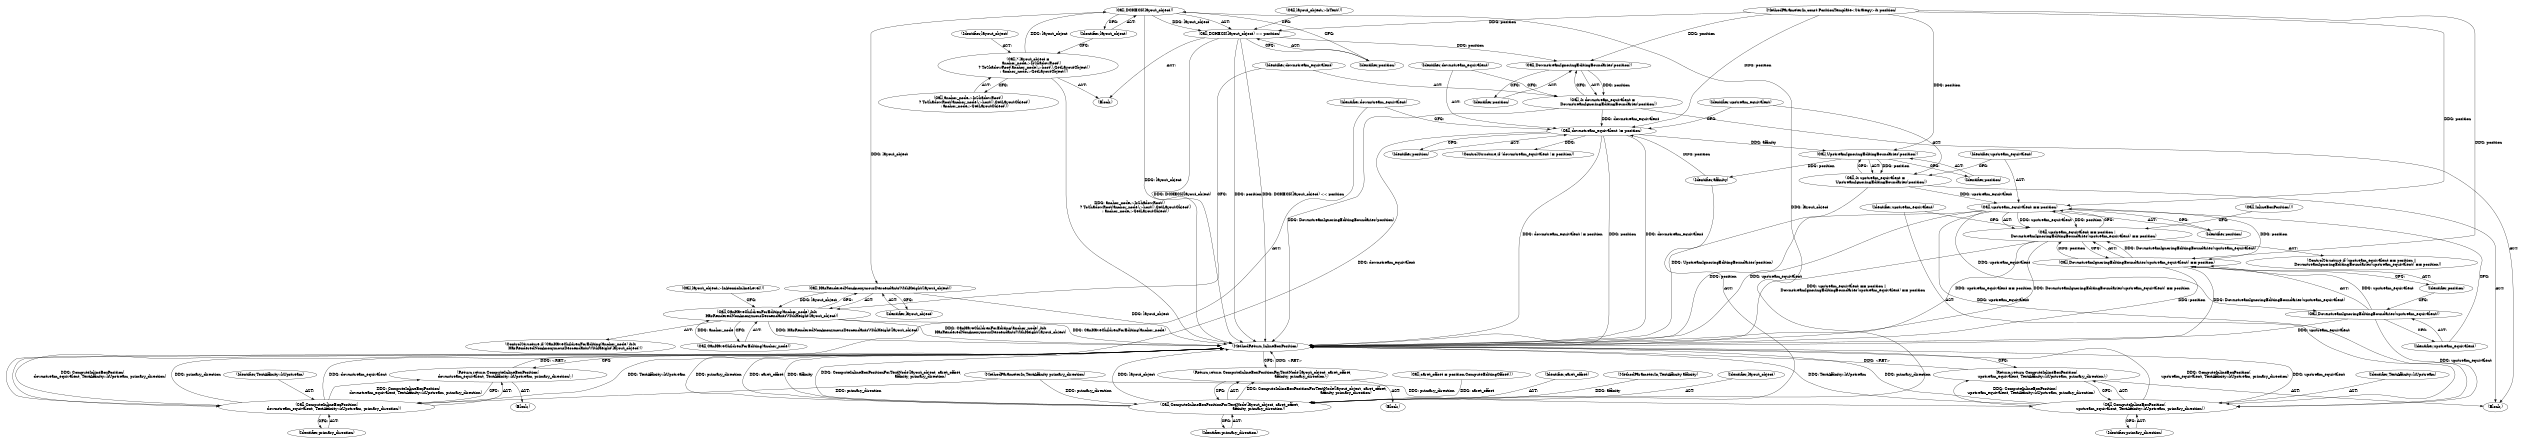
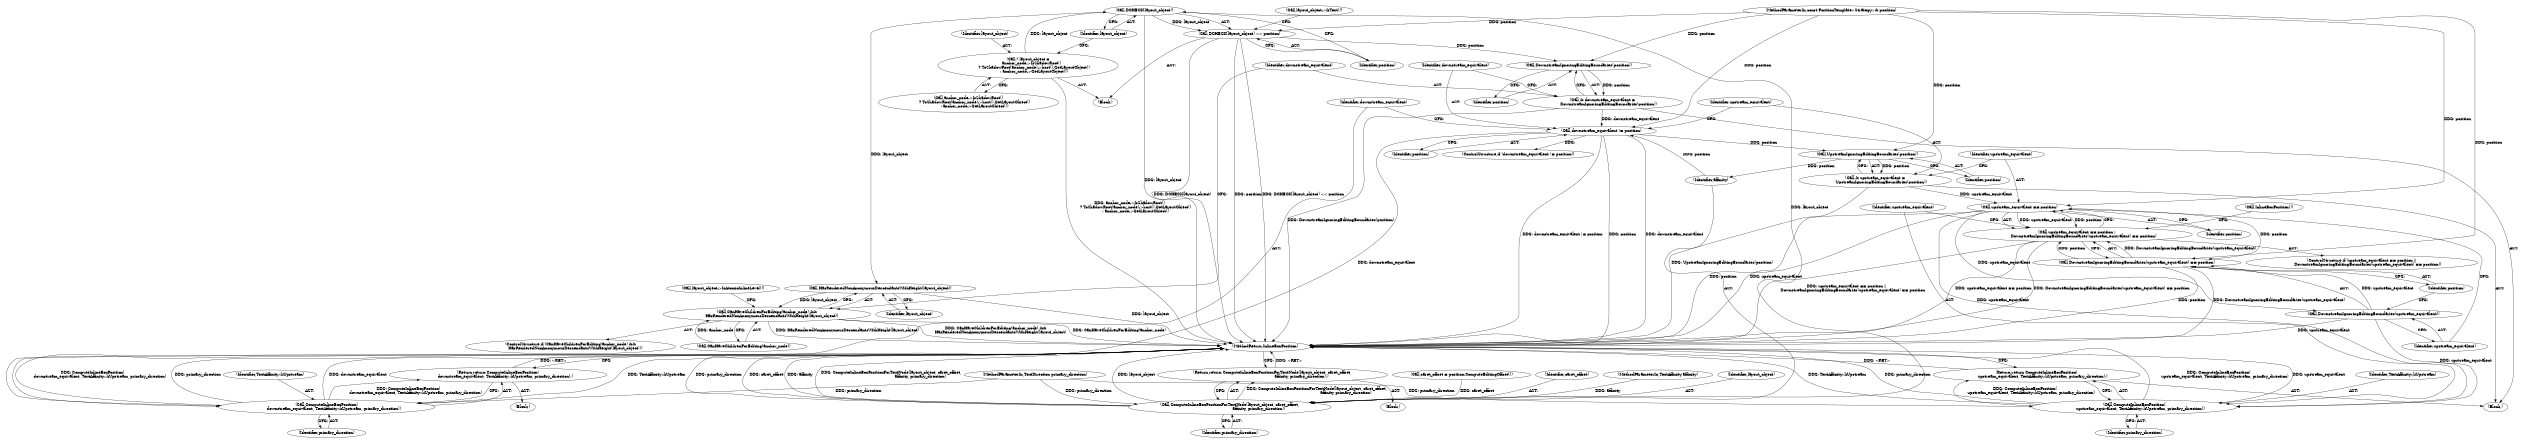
(1764, 143) -> (1764, 143)
(1035, 375) -> (1035, 375)
